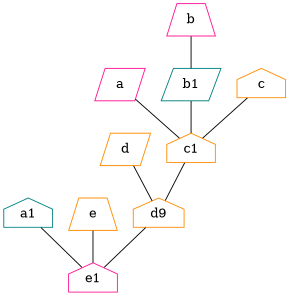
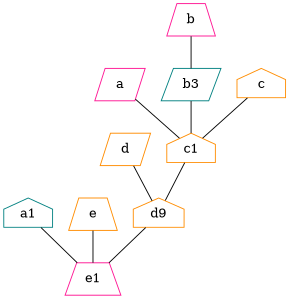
(191, 85) -> (191, 85)
(93, 279) -> (93, 279)
